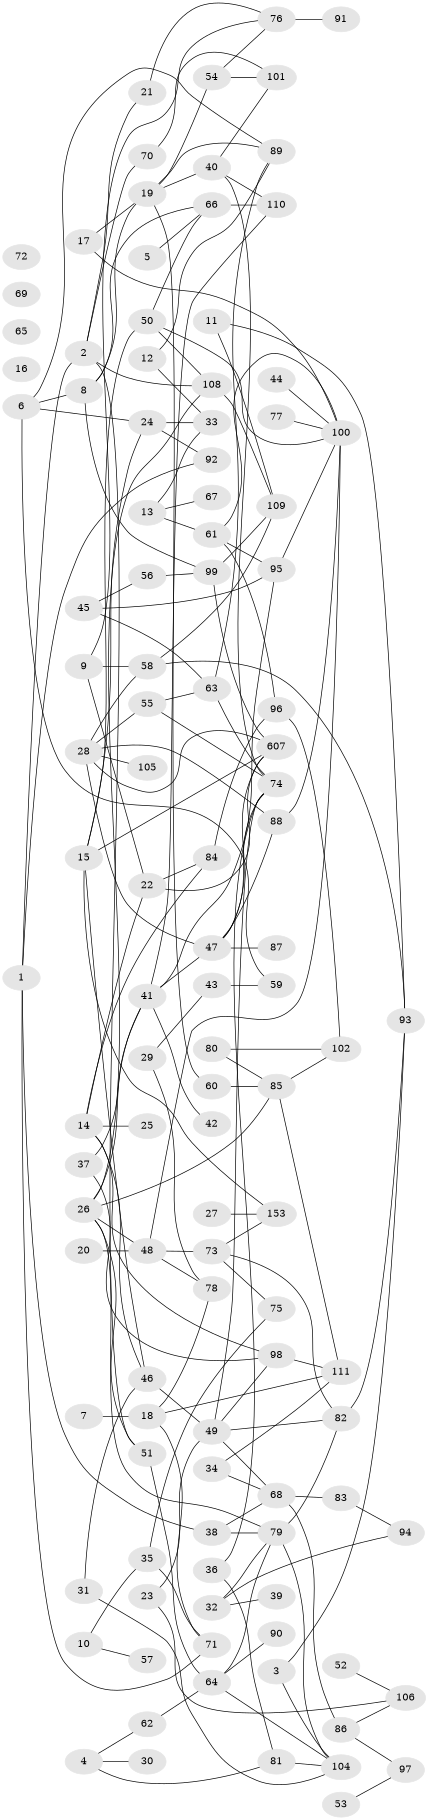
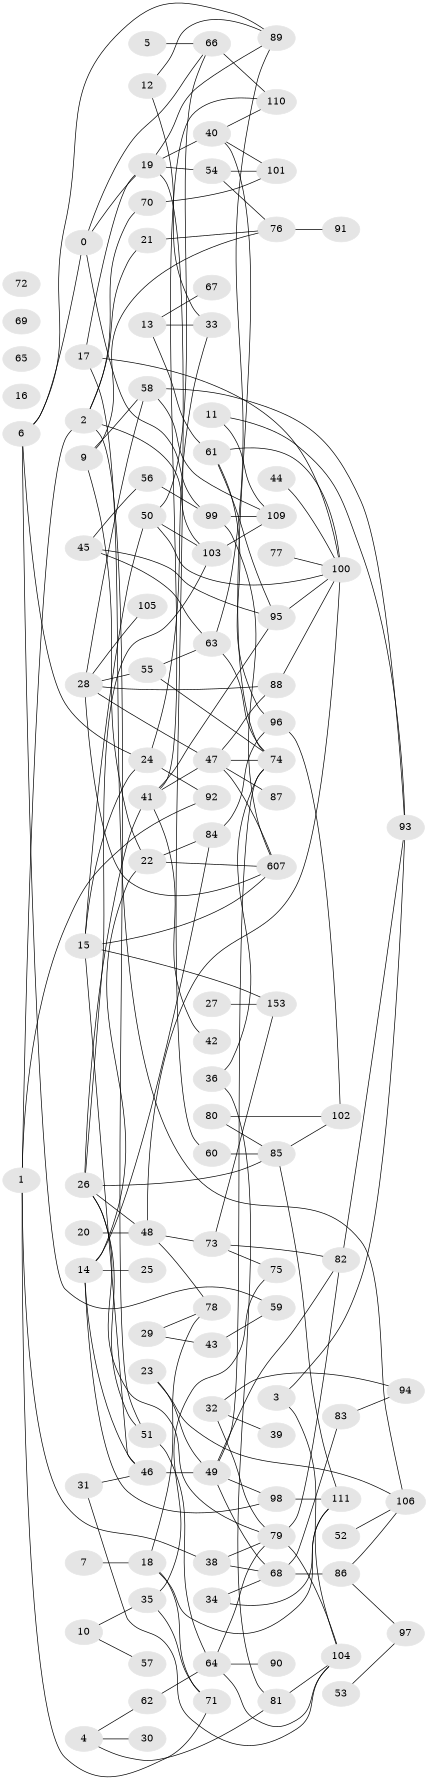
(212, 385) -> (212, 554)
(84, 391) -> (84, 243)
none -> (134, 995)
(84, 1165) -> none
